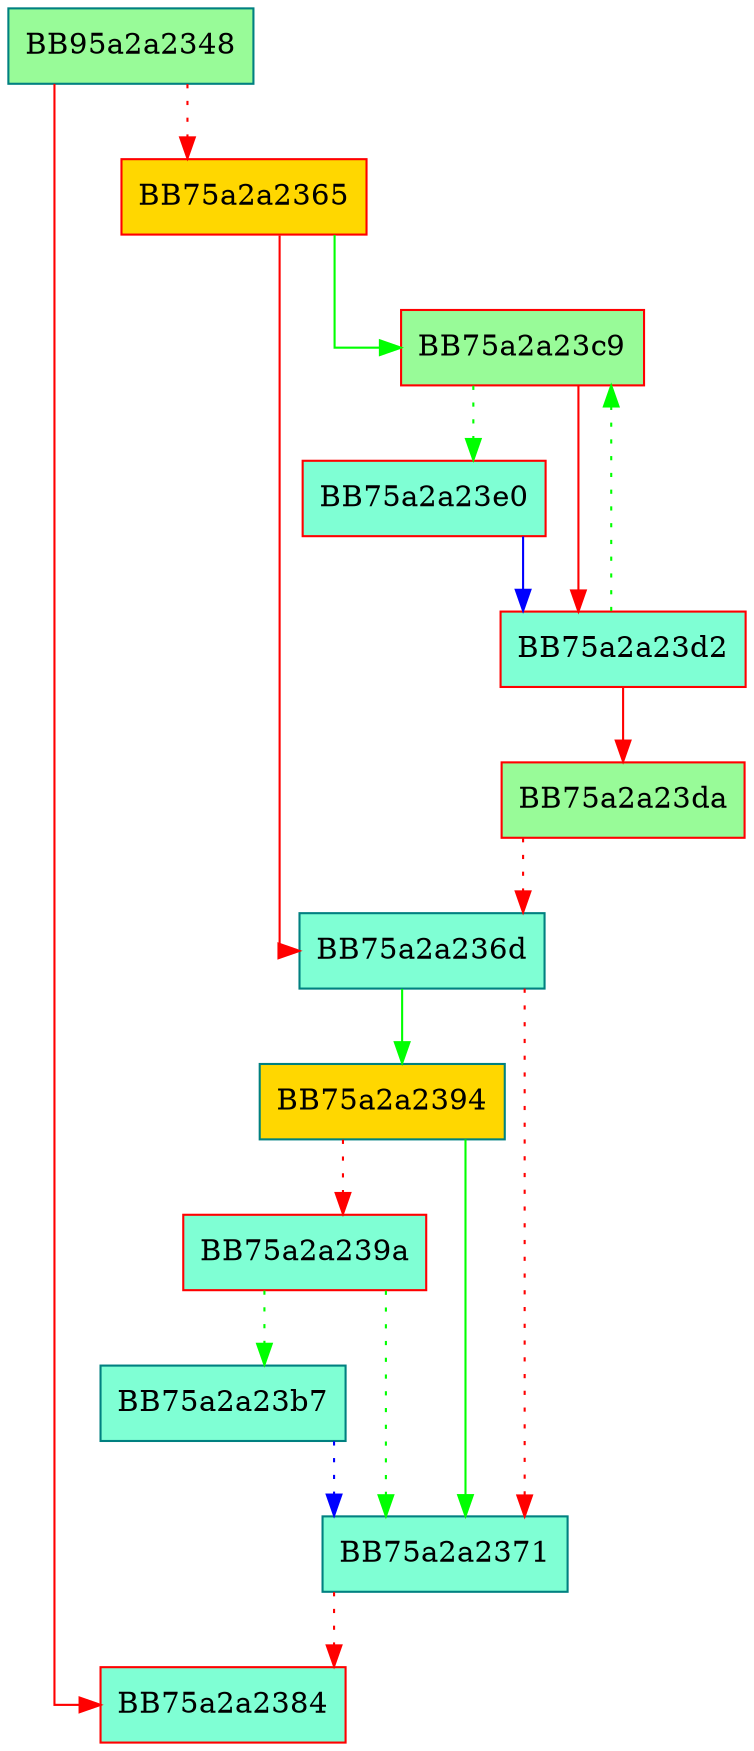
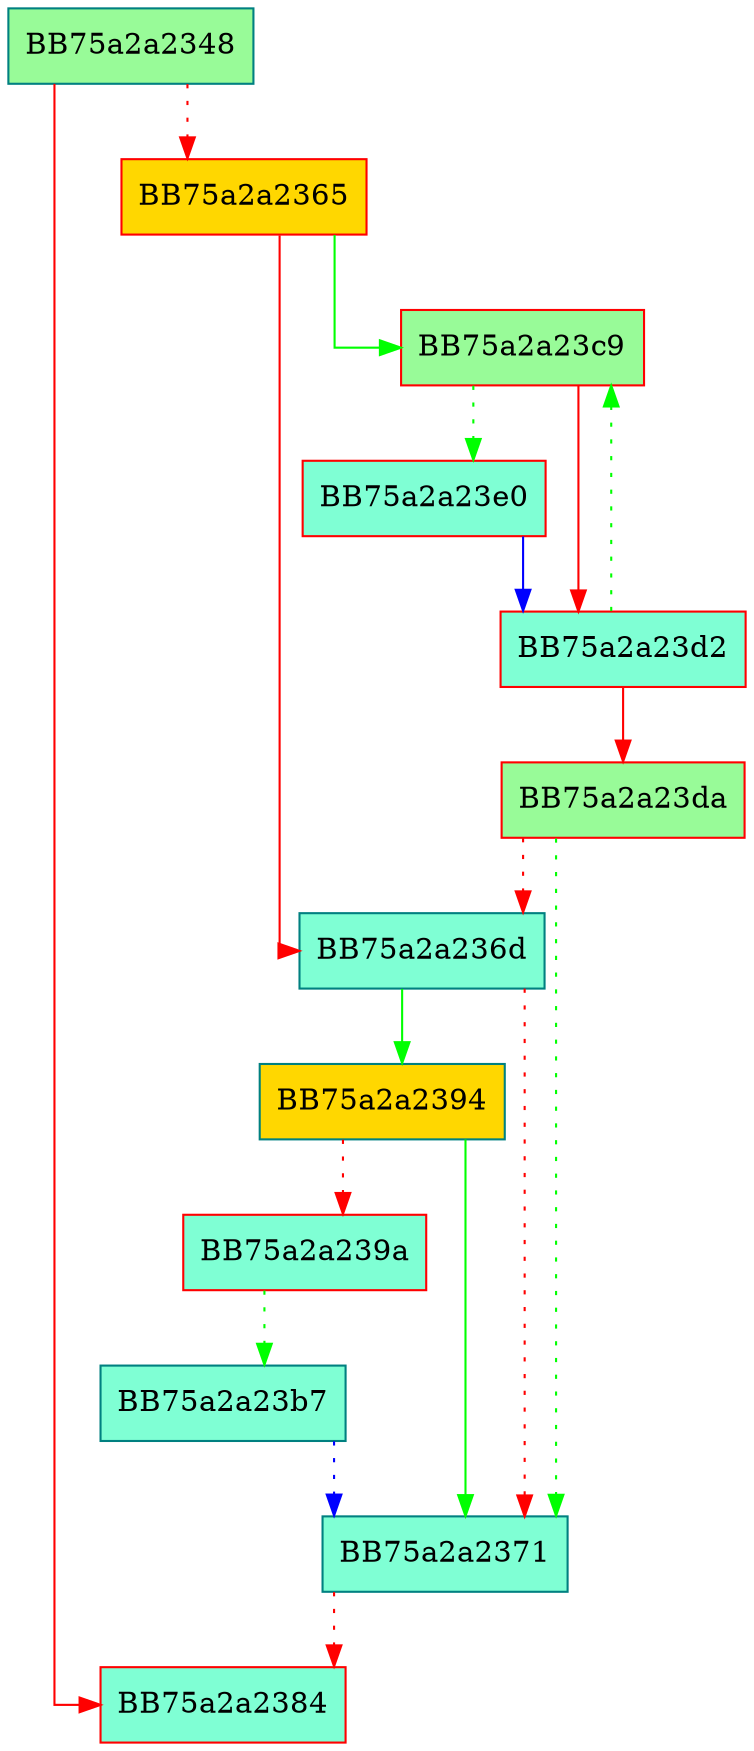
(131, 46) -> (131, 46)
(386, 1393) -> (556, 1167)
